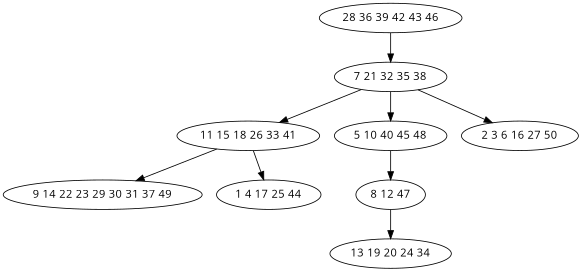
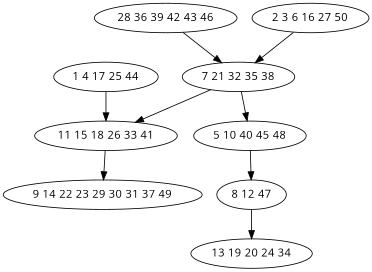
(451, 105) -> (278, 45)
(257, 161) -> (106, 102)
